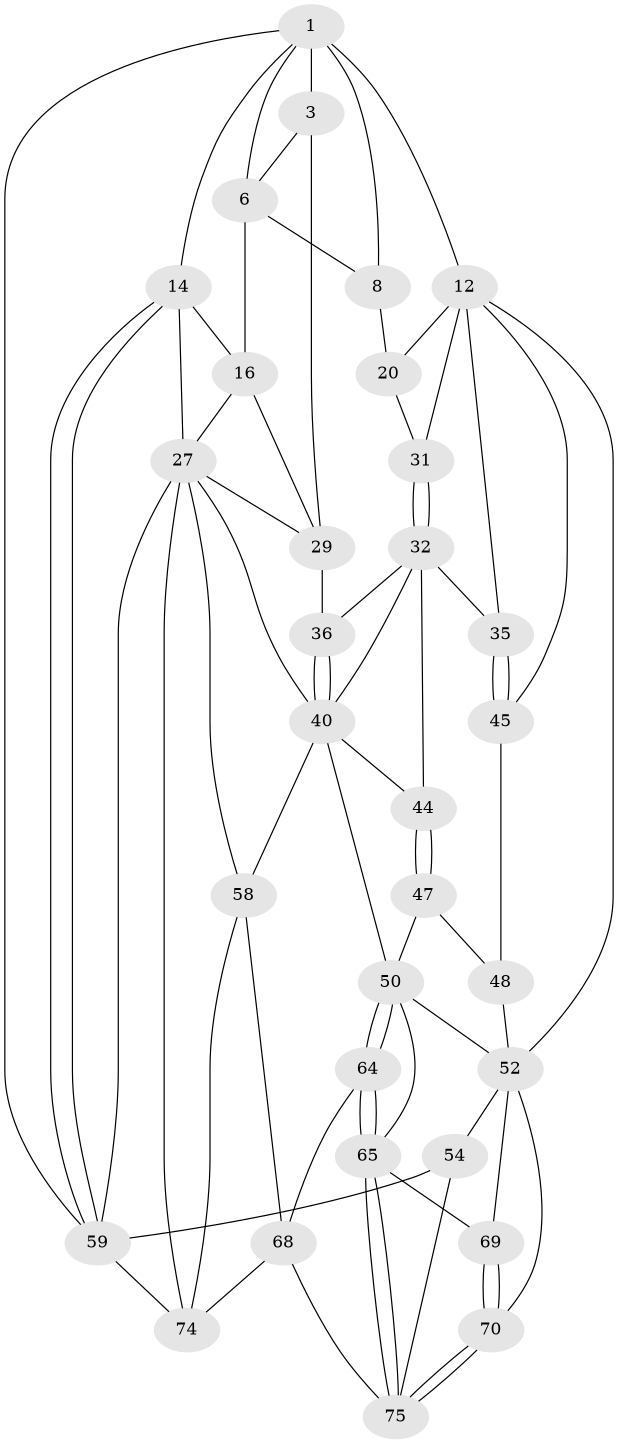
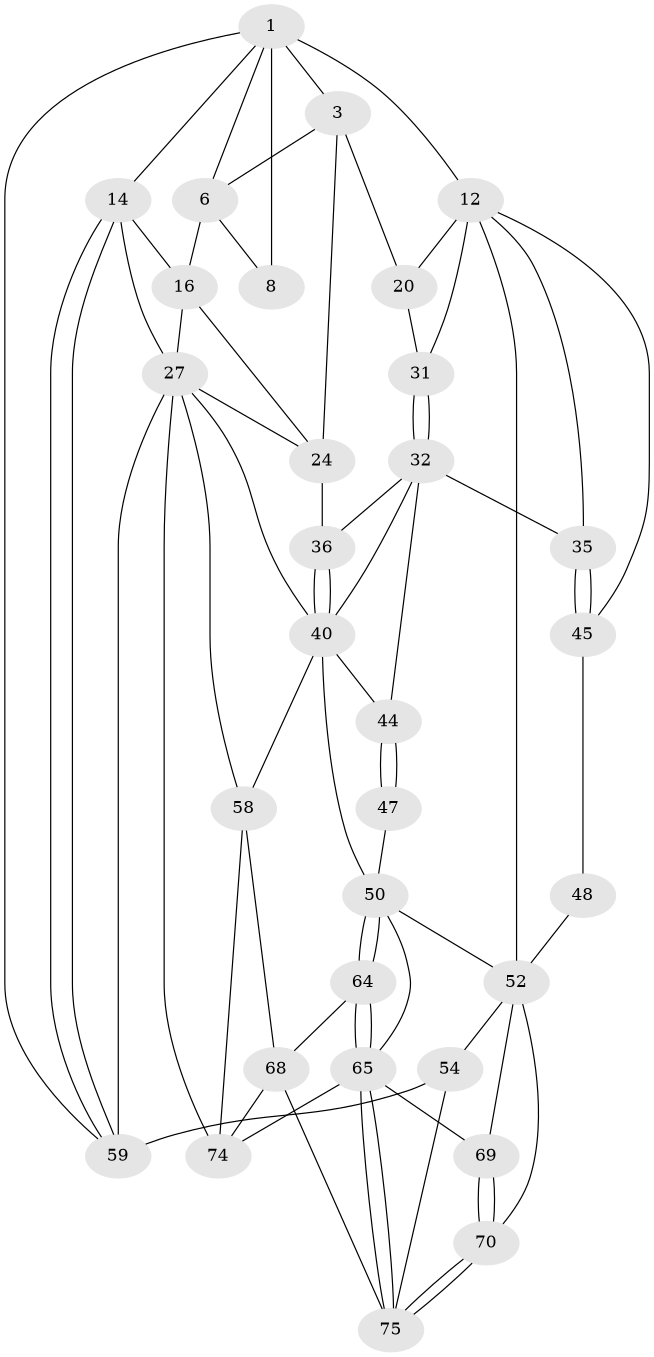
(383, 331) -> (371, 200)
(322, 548) -> (322, 461)
(462, 939) -> none
(142, 1287) -> (303, 1106)
